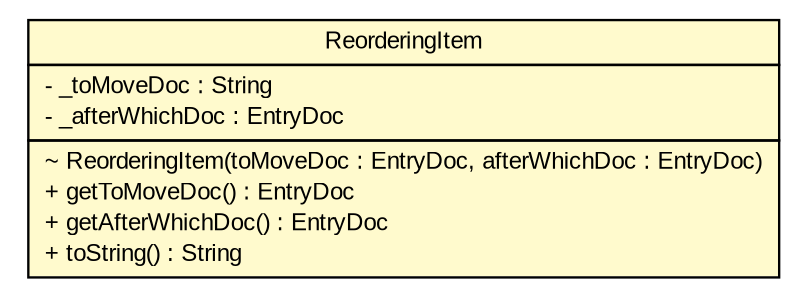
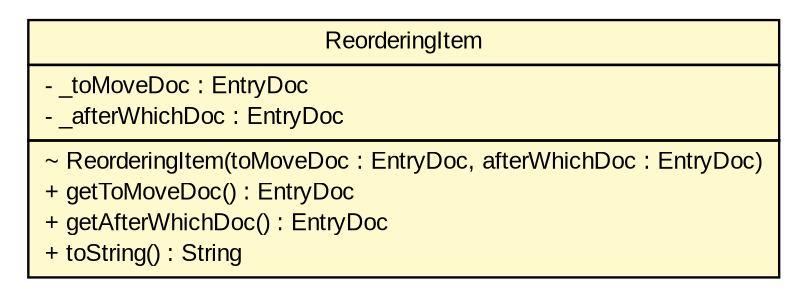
(159, 86) -> (177, 86)
